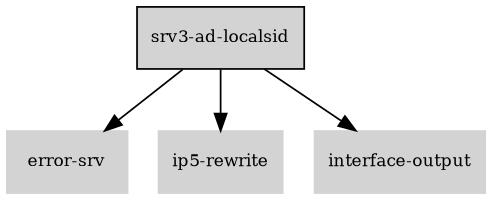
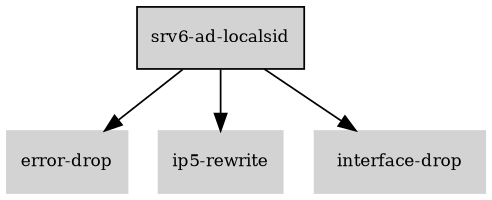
(221, 38) -> (221, 38)
(67, 162) -> (67, 162)
(400, 162) -> (400, 162)
